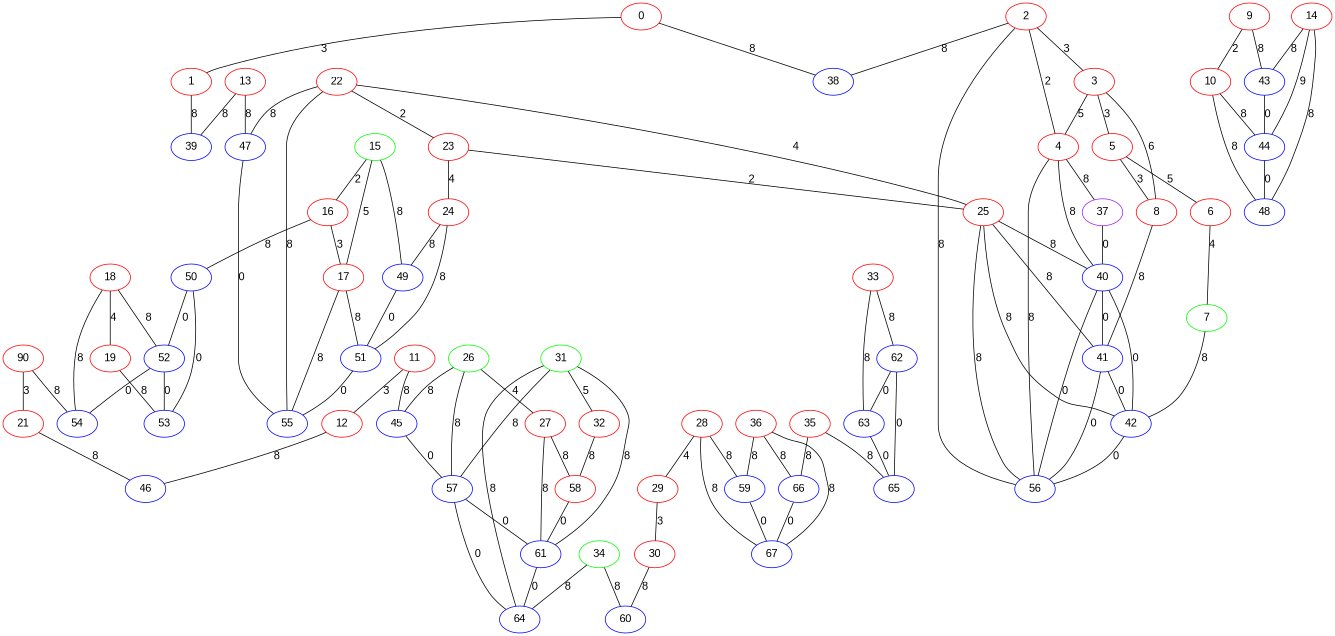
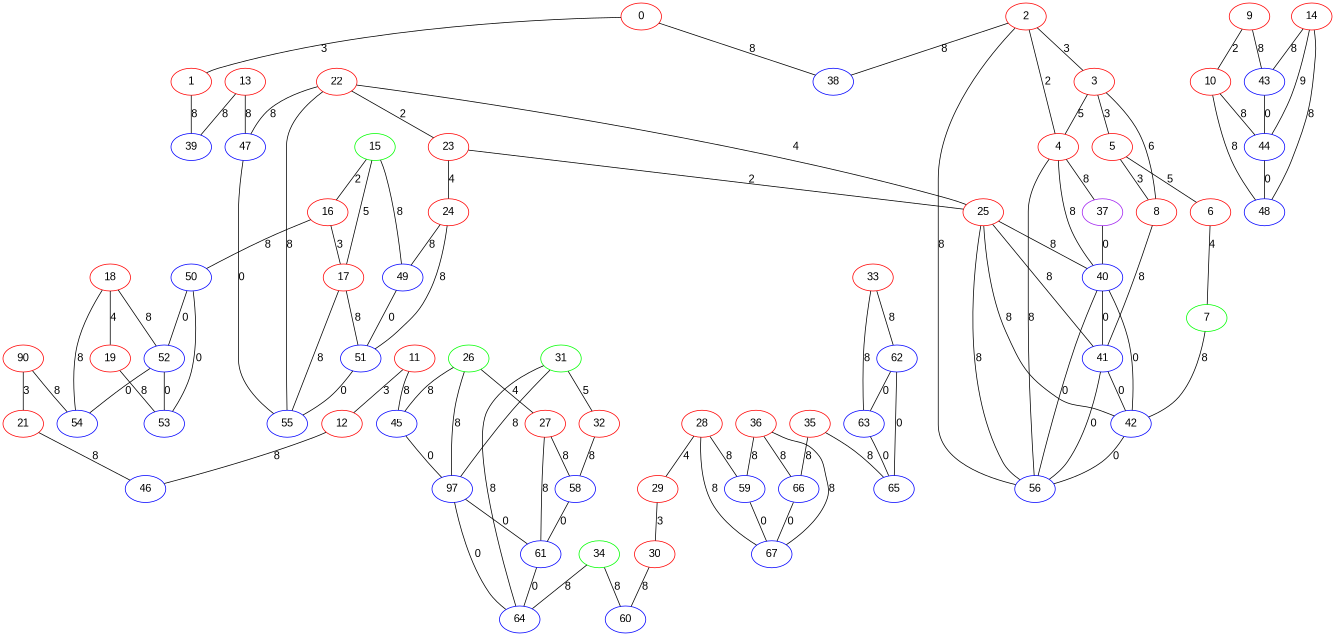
(623, 457) -> none
(452, 489) -> (452, 489)
(575, 489) -> (575, 489)
